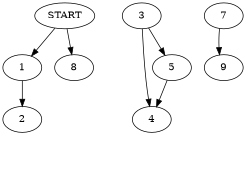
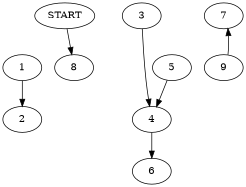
(155, 38) -> none
(219, 38) -> (229, 45)
(46, 39) -> none
none -> (152, 171)
